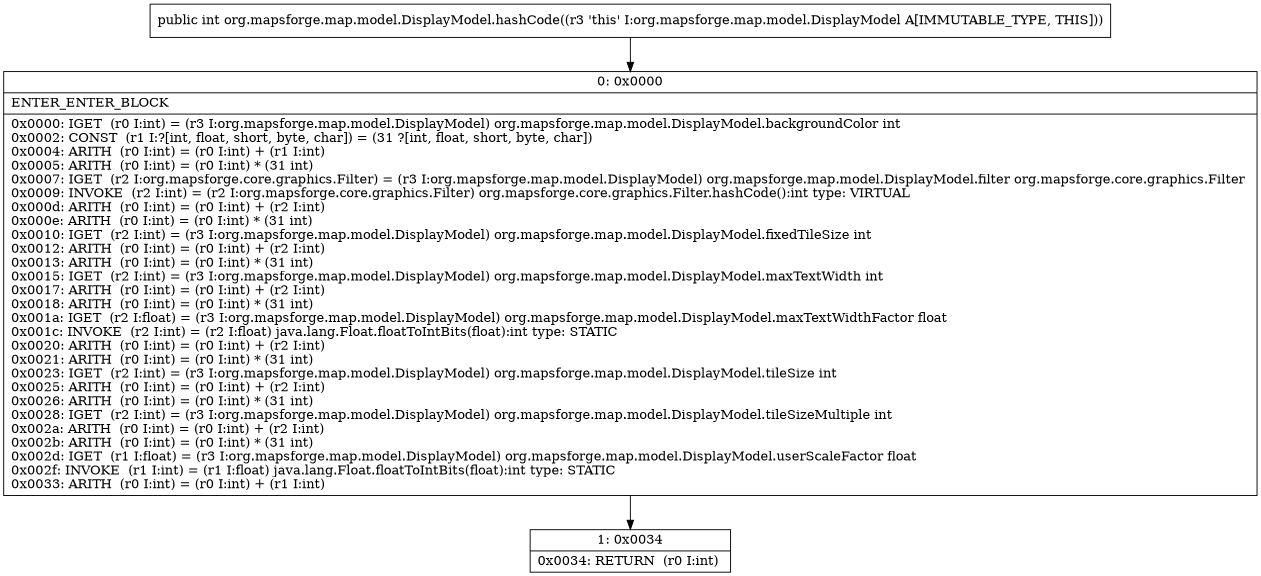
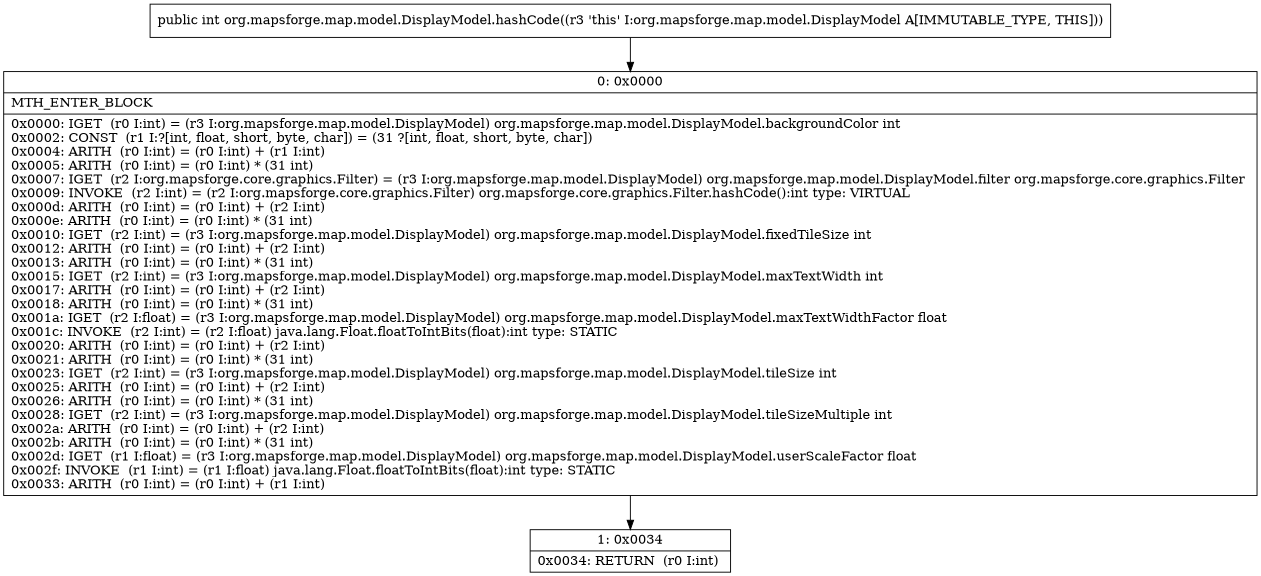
(90, 103) -> (82, 103)
